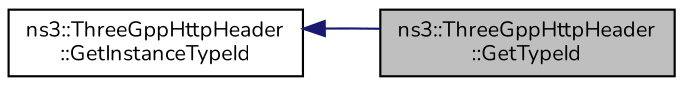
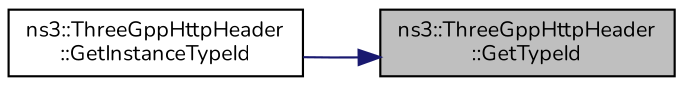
(352, 28) -> (331, 57)
